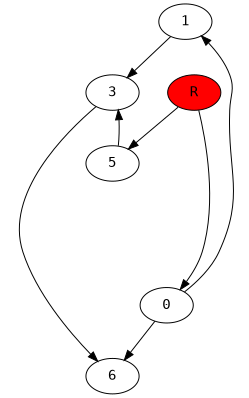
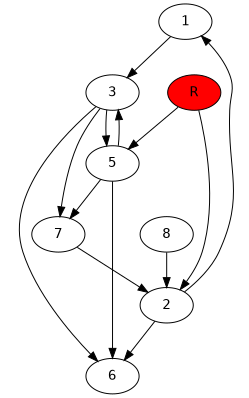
none -> (106, 123)
none -> (58, 234)
none -> (167, 234)
none -> (113, 261)
(167, 305) -> (167, 305)
